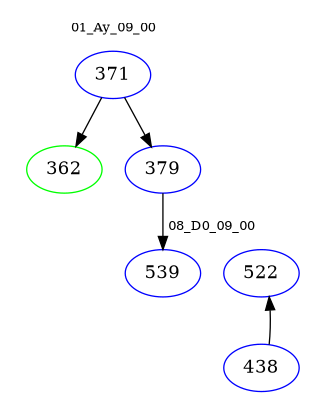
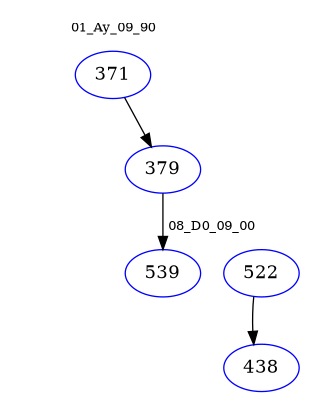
(114, 28) -> (114, 28)
(64, 169) -> none
(270, 327) -> (253, 314)
